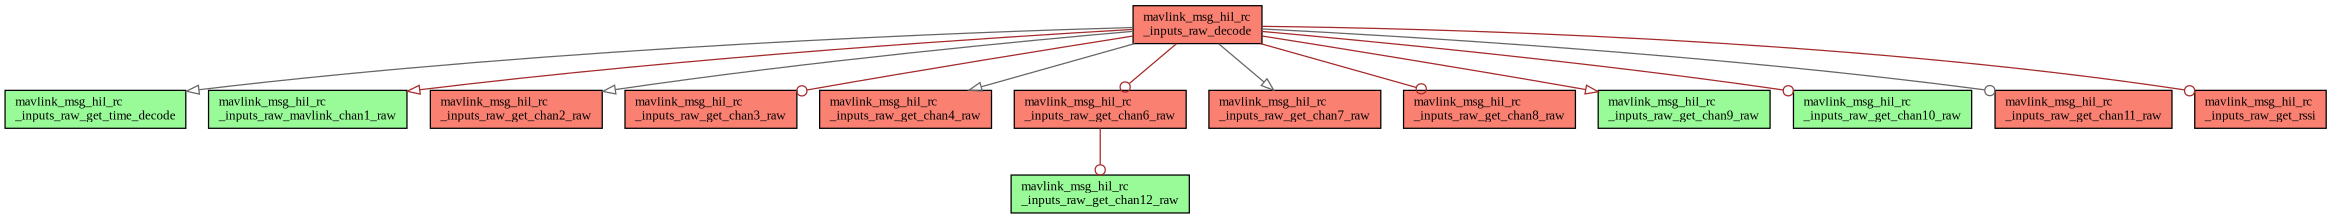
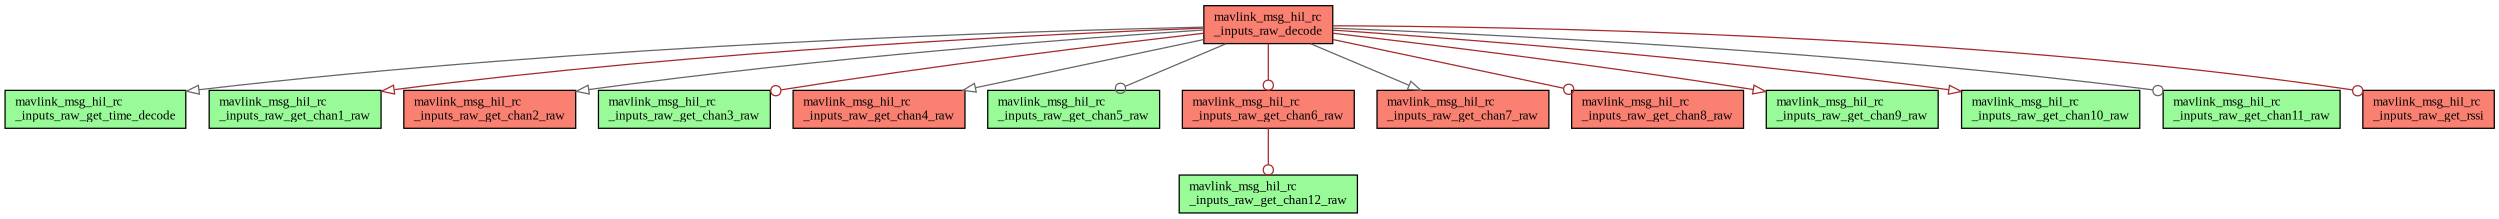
(1523, 57) -> (1641, 55)
(308, 109) -> (295, 109)
(711, 109) -> (684, 109)
none -> (1074, 109)
(2084, 109) -> (2252, 109)
